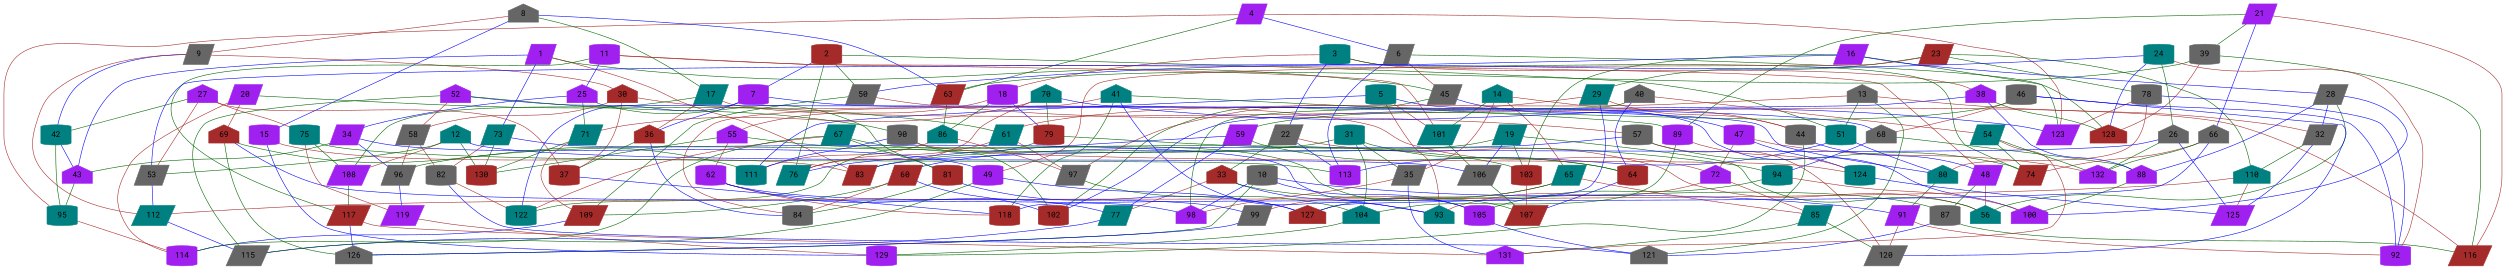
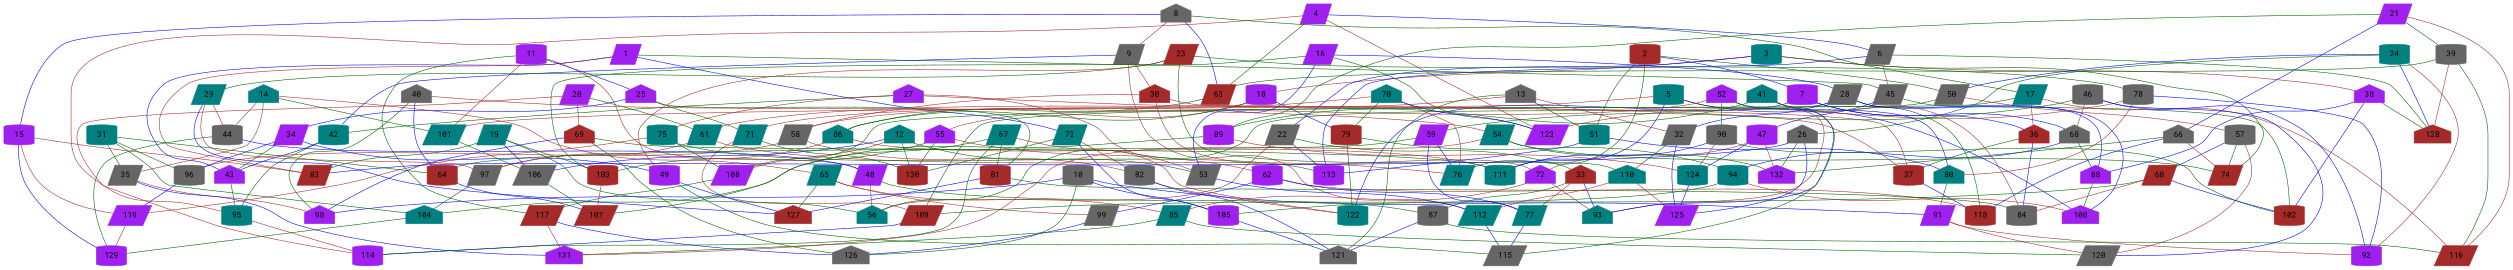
(399, 175) -> (189, 175)
none -> (55, 194)
